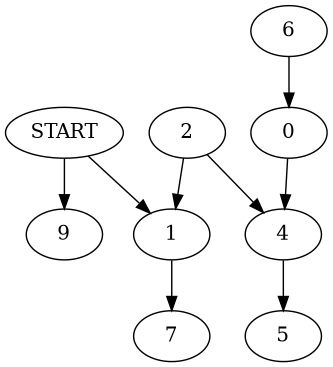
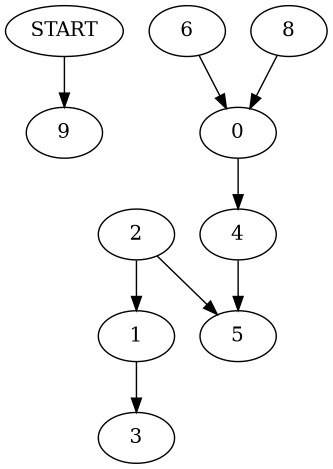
none -> (289, 31)
(230, 179) -> (182, 280)
(114, 180) -> none
(172, 336) -> (136, 438)
